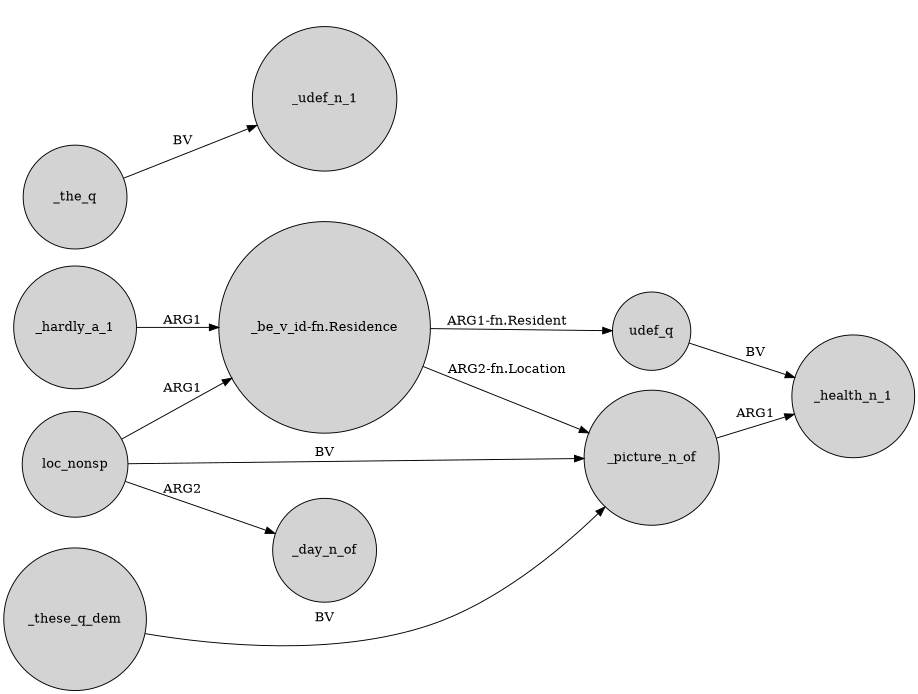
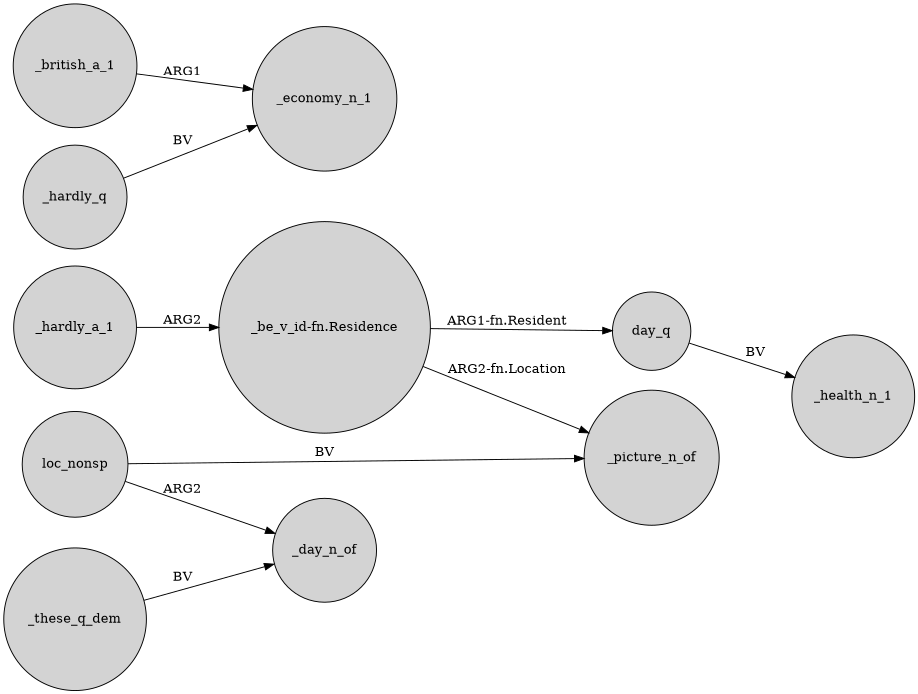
none -> (75, 66)
(325, 99) -> (325, 99)
(75, 197) -> (75, 197)
(183, 320) -> (183, 320)
(652, 331) -> (652, 331)
(173, 411) -> none
(751, 428) -> none
(389, 636) -> (204, 584)
